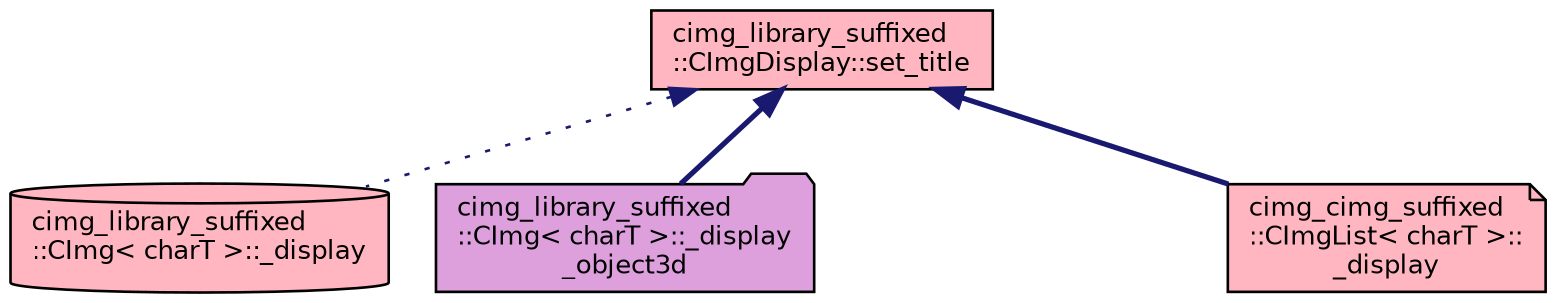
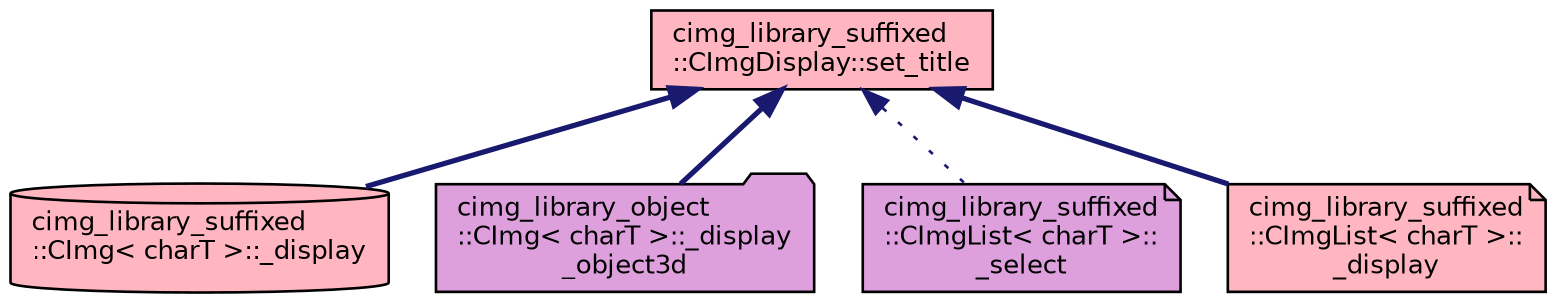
(519, 142) -> (519, 142)
(625, 238) -> (625, 238)
none -> (1022, 238)
(1387, 238) -> (1387, 238)
